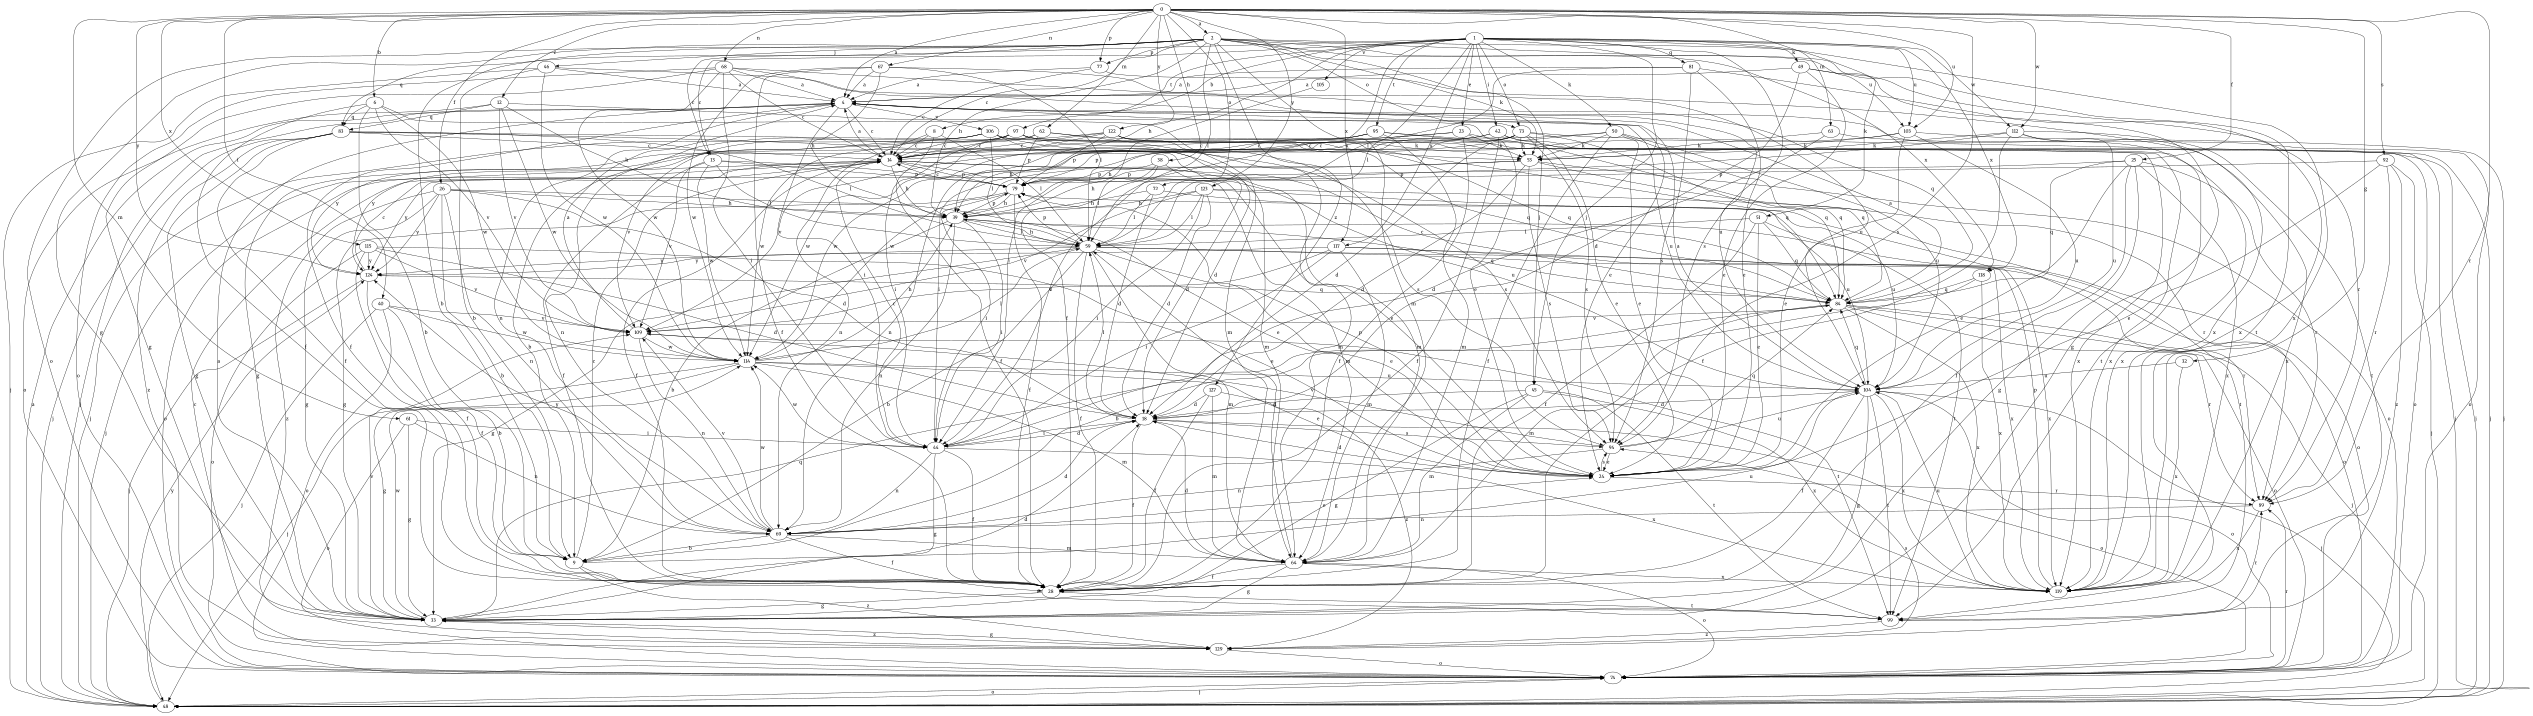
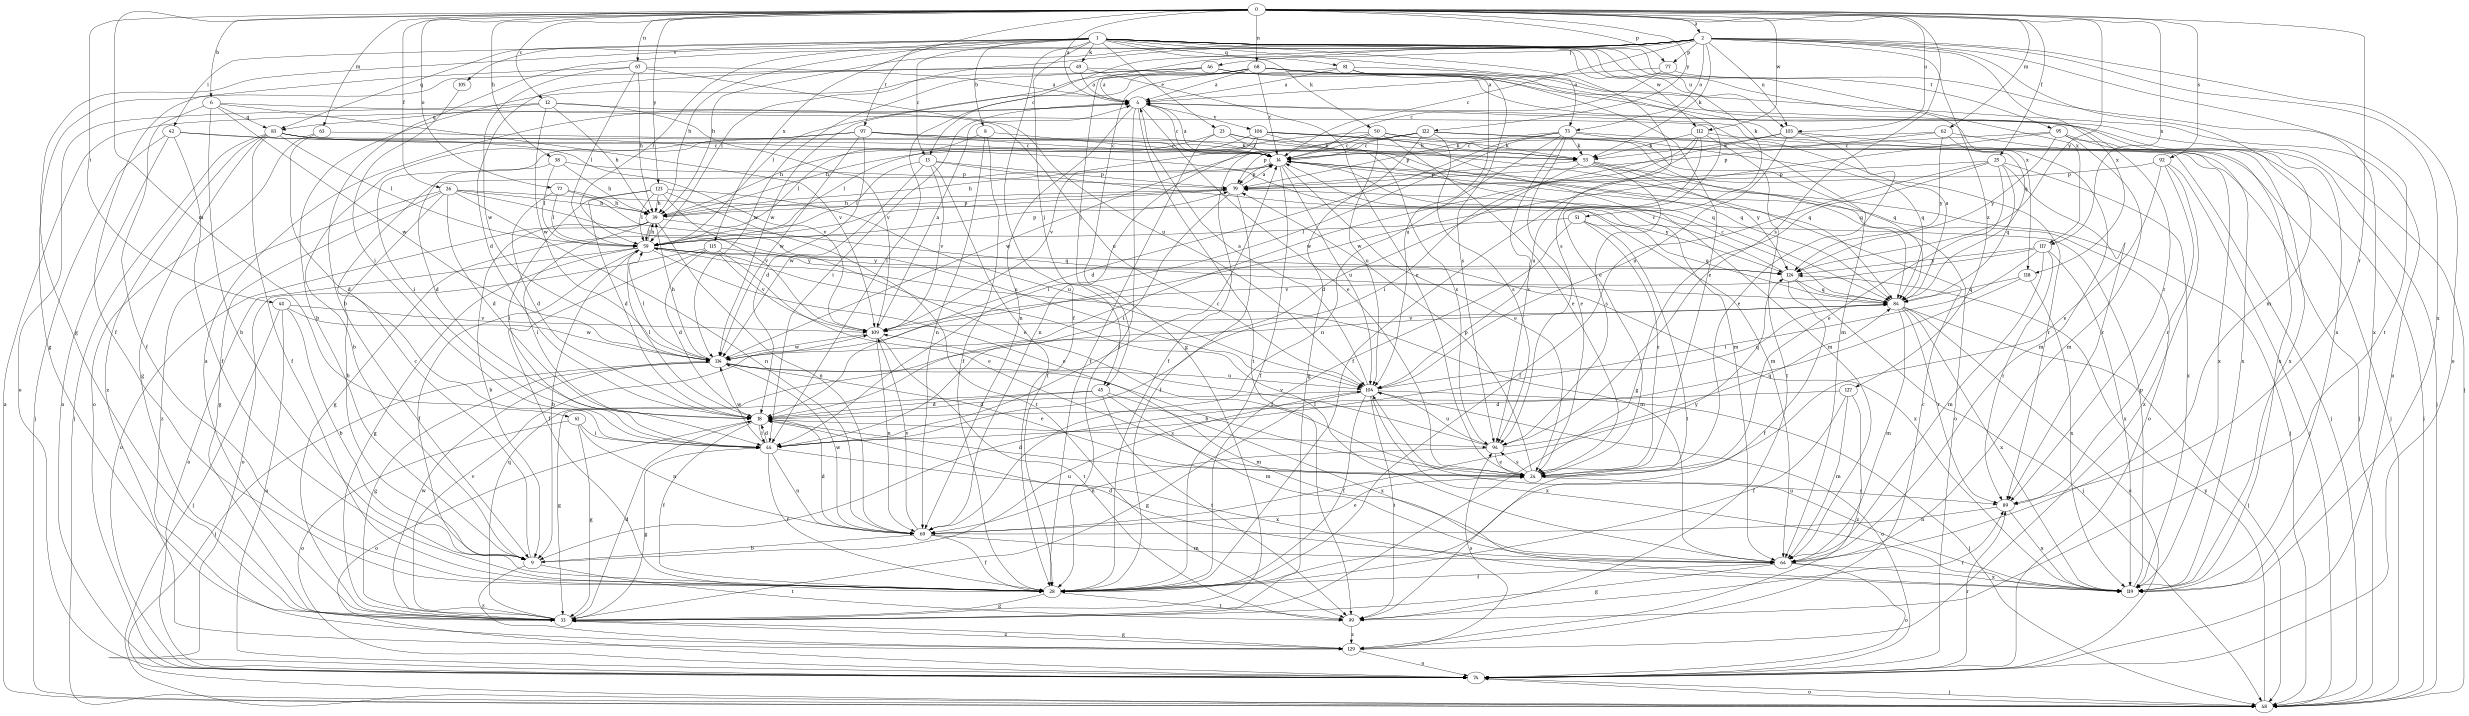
(938, 175) -> (1264, 175)
(2184, 362) -> none
